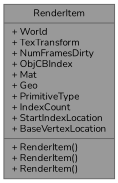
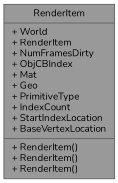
(46, 43) -> (42, 43)
